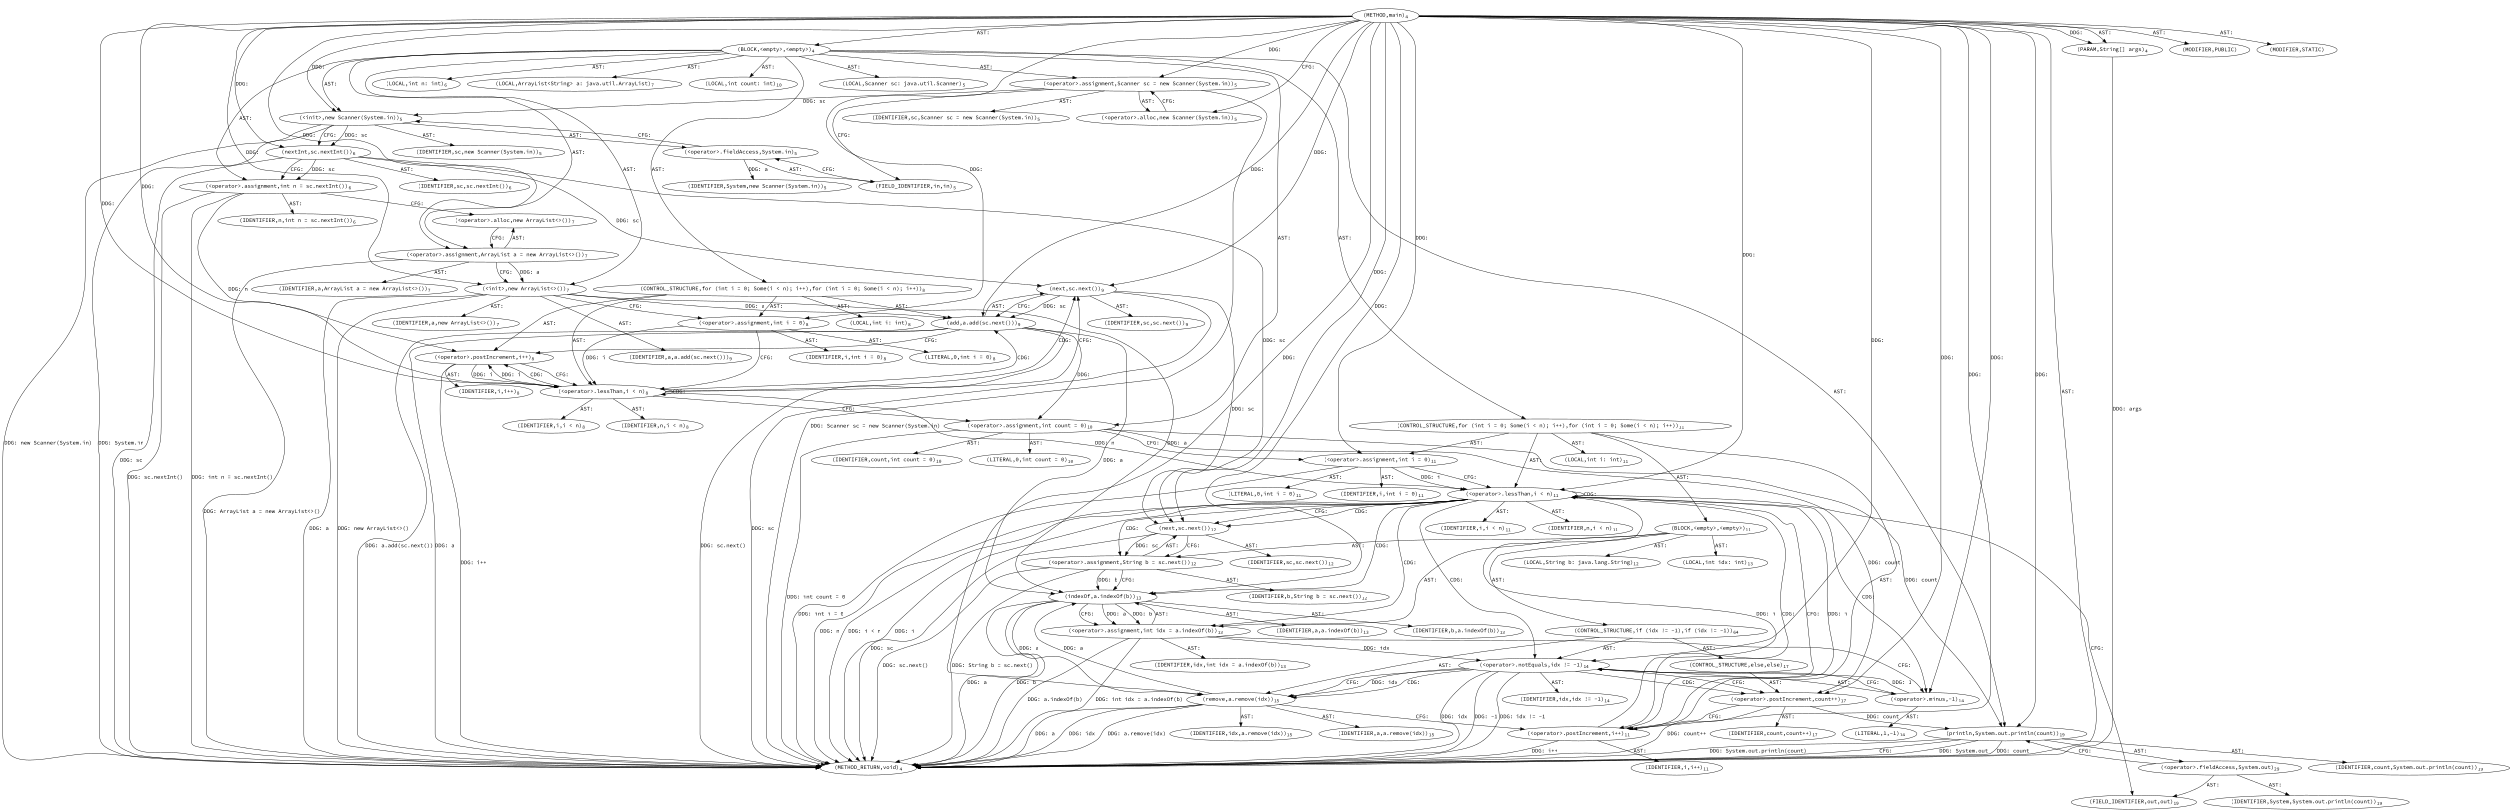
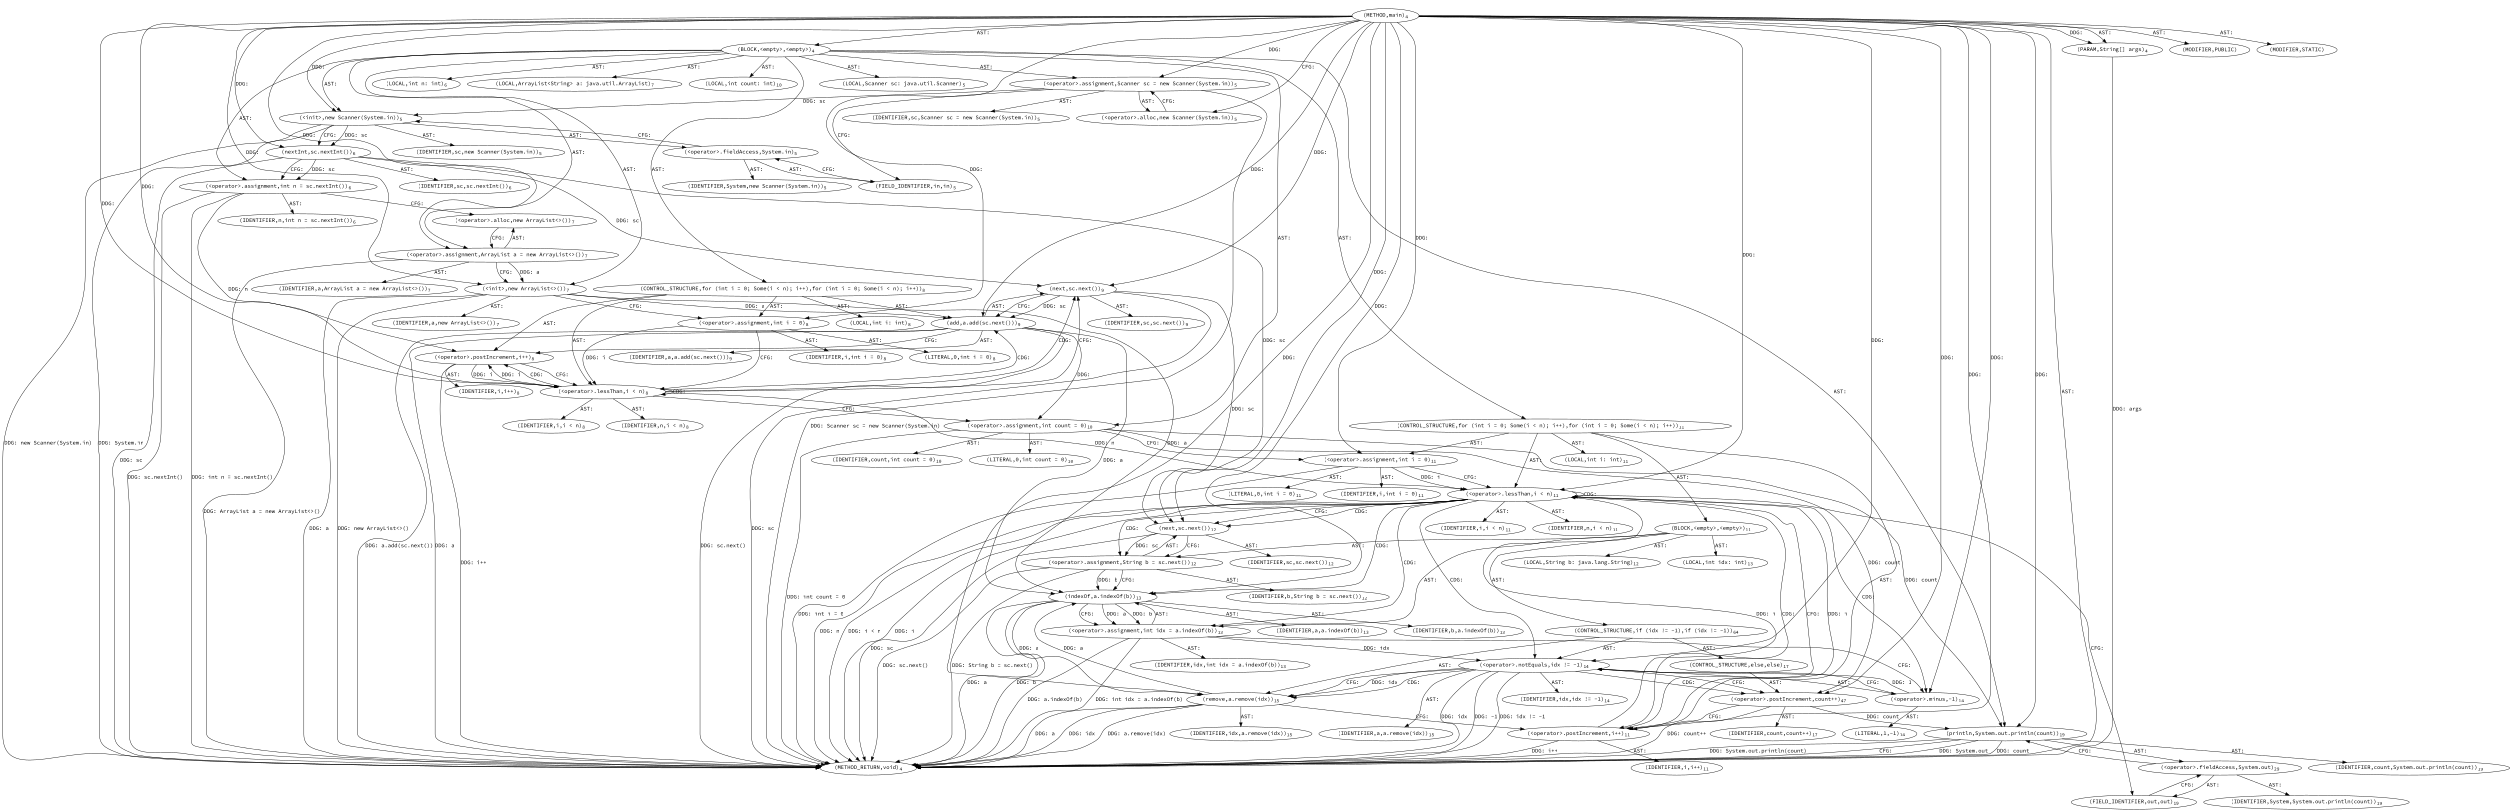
(758, 170) -> (758, 170)
(601, 323) -> (862, 349)
(1844, 699) -> (1844, 699)
(1311, 716) -> (1432, 686)
none -> (2173, 785)
